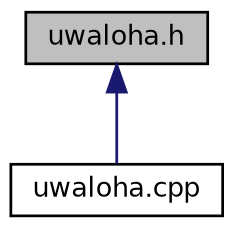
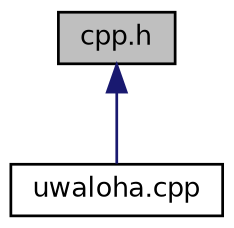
(117, 38) -> (117, 38)
